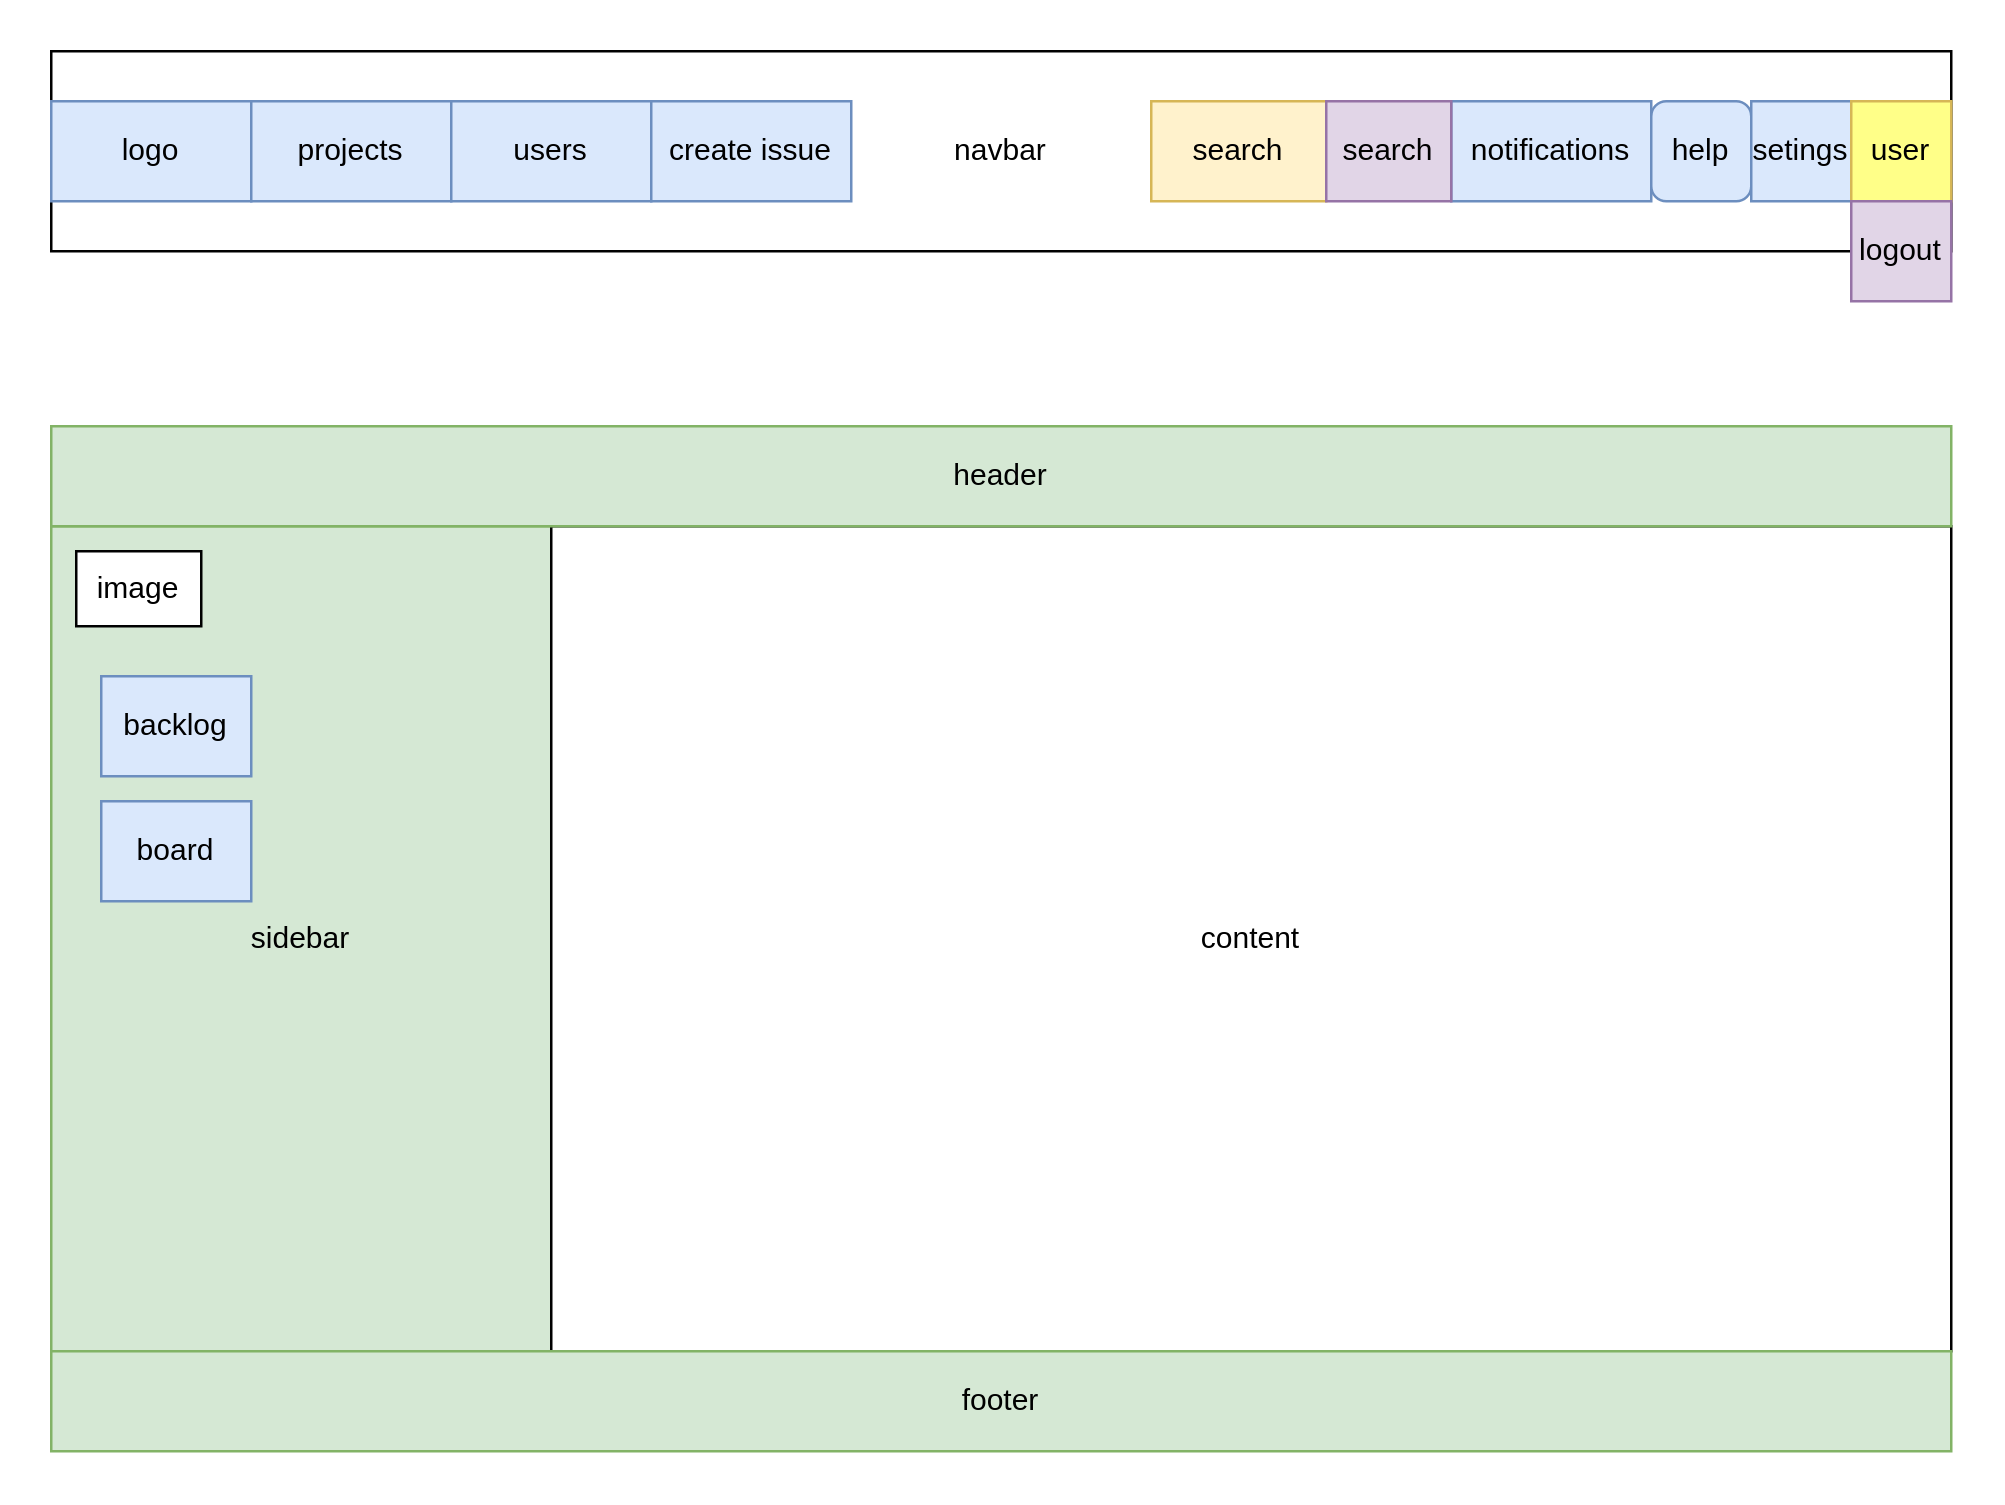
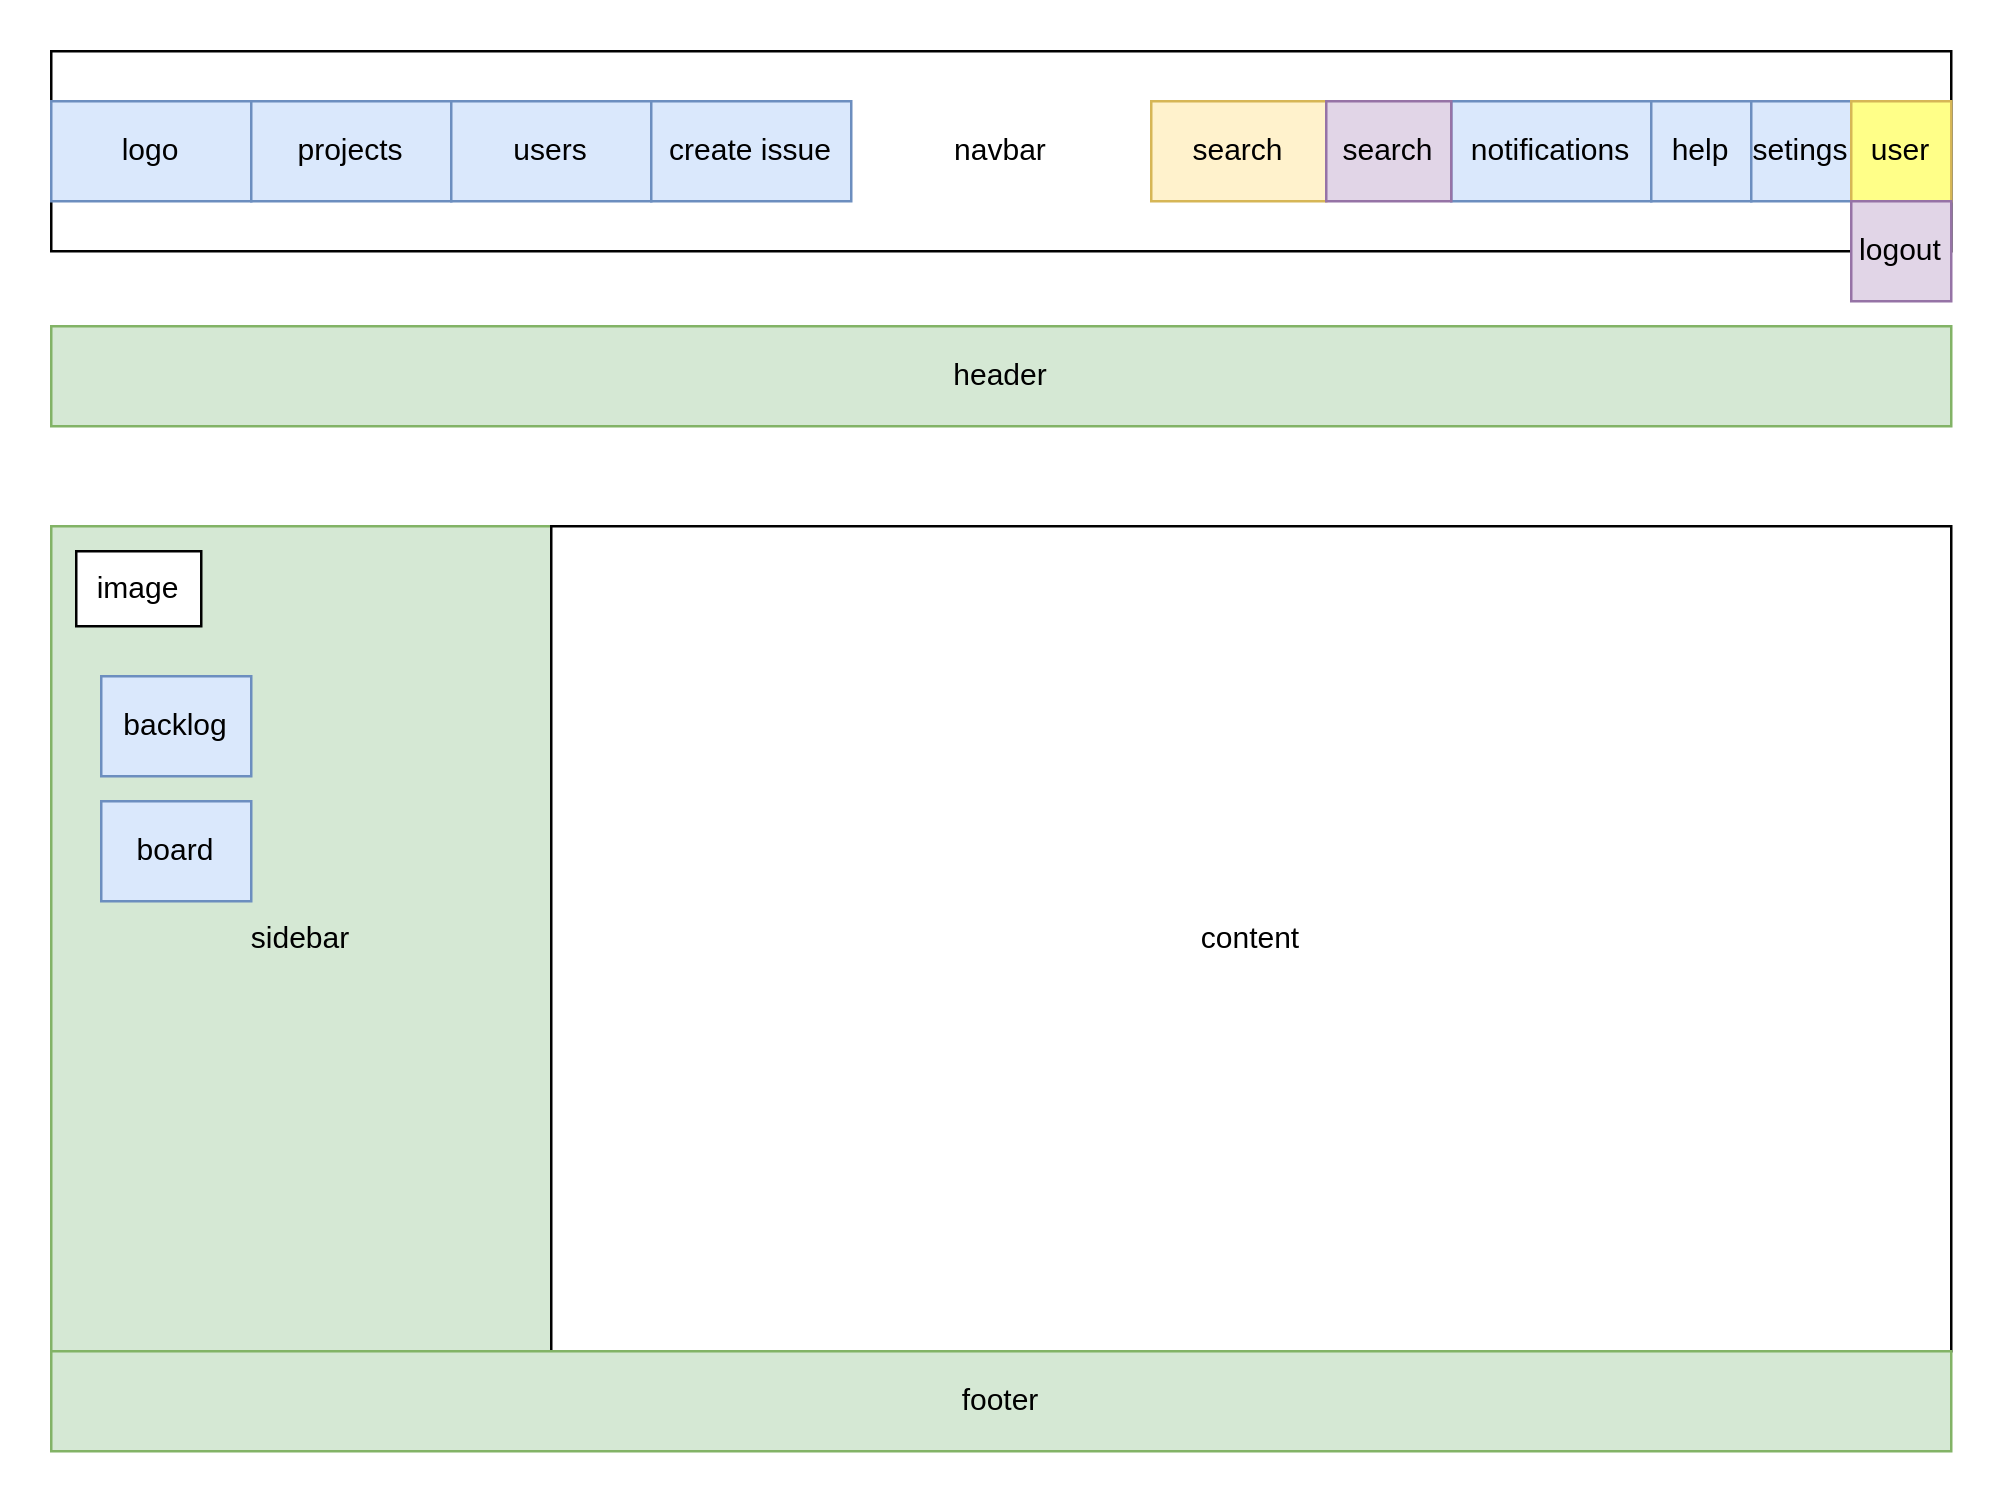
(1701, 151) -> (1701, 151)
(1001, 476) -> (1001, 376)
